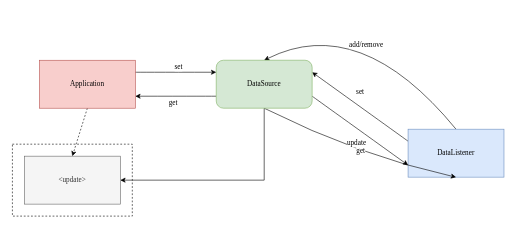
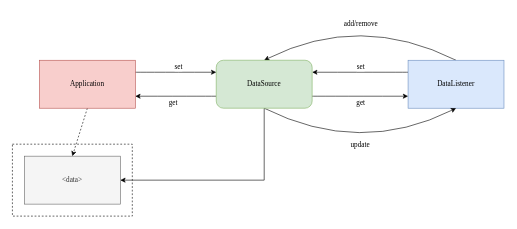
(456, 153) -> (456, 84)
(72, 180) -> (72, 180)
